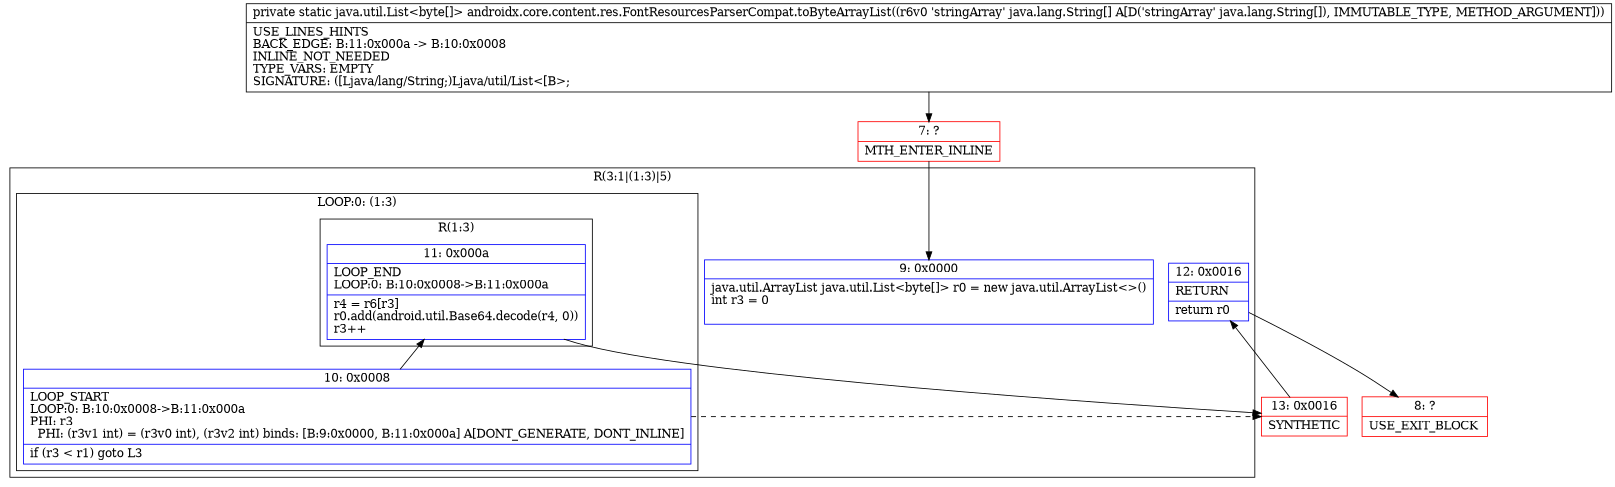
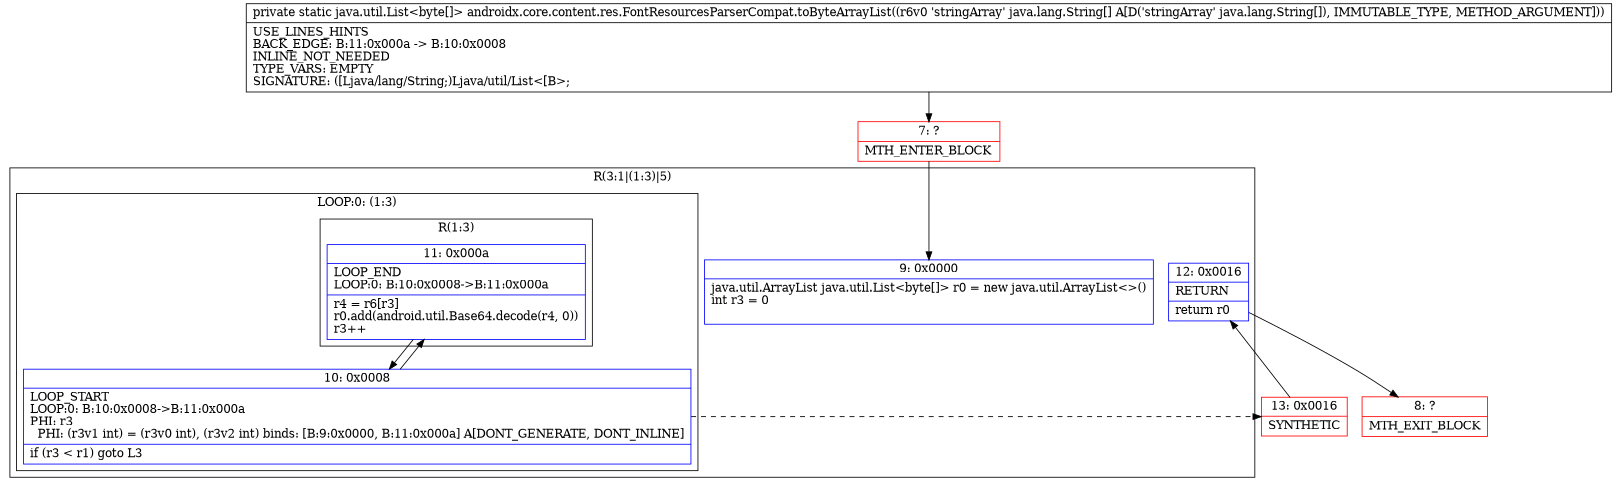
(929, 151) -> (928, 151)
(907, 387) -> (403, 352)
(1424, 426) -> (1425, 426)
